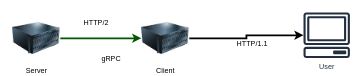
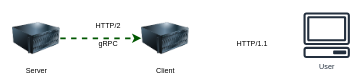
(96, 23) -> (108, 26)
(100, 38) -> (100, 38)
(244, 38) -> none
(111, 59) -> (108, 44)
